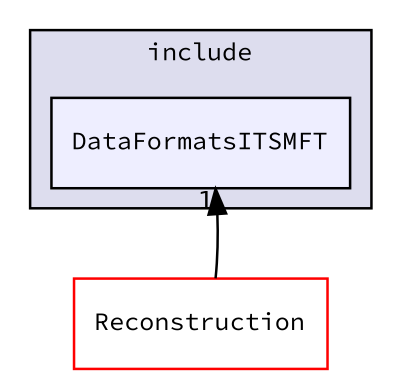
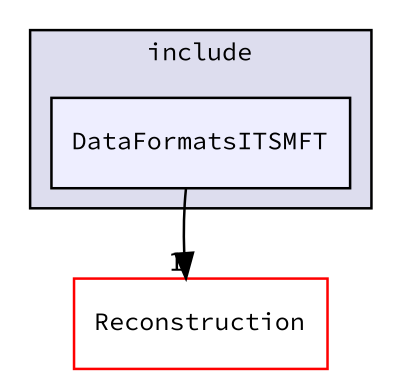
(218, 246) -> (184, 224)
